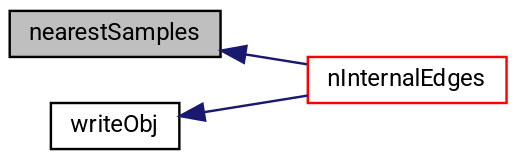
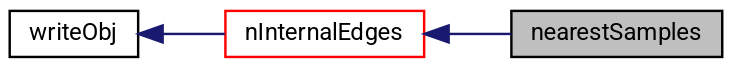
(276, 59) -> (480, 34)
